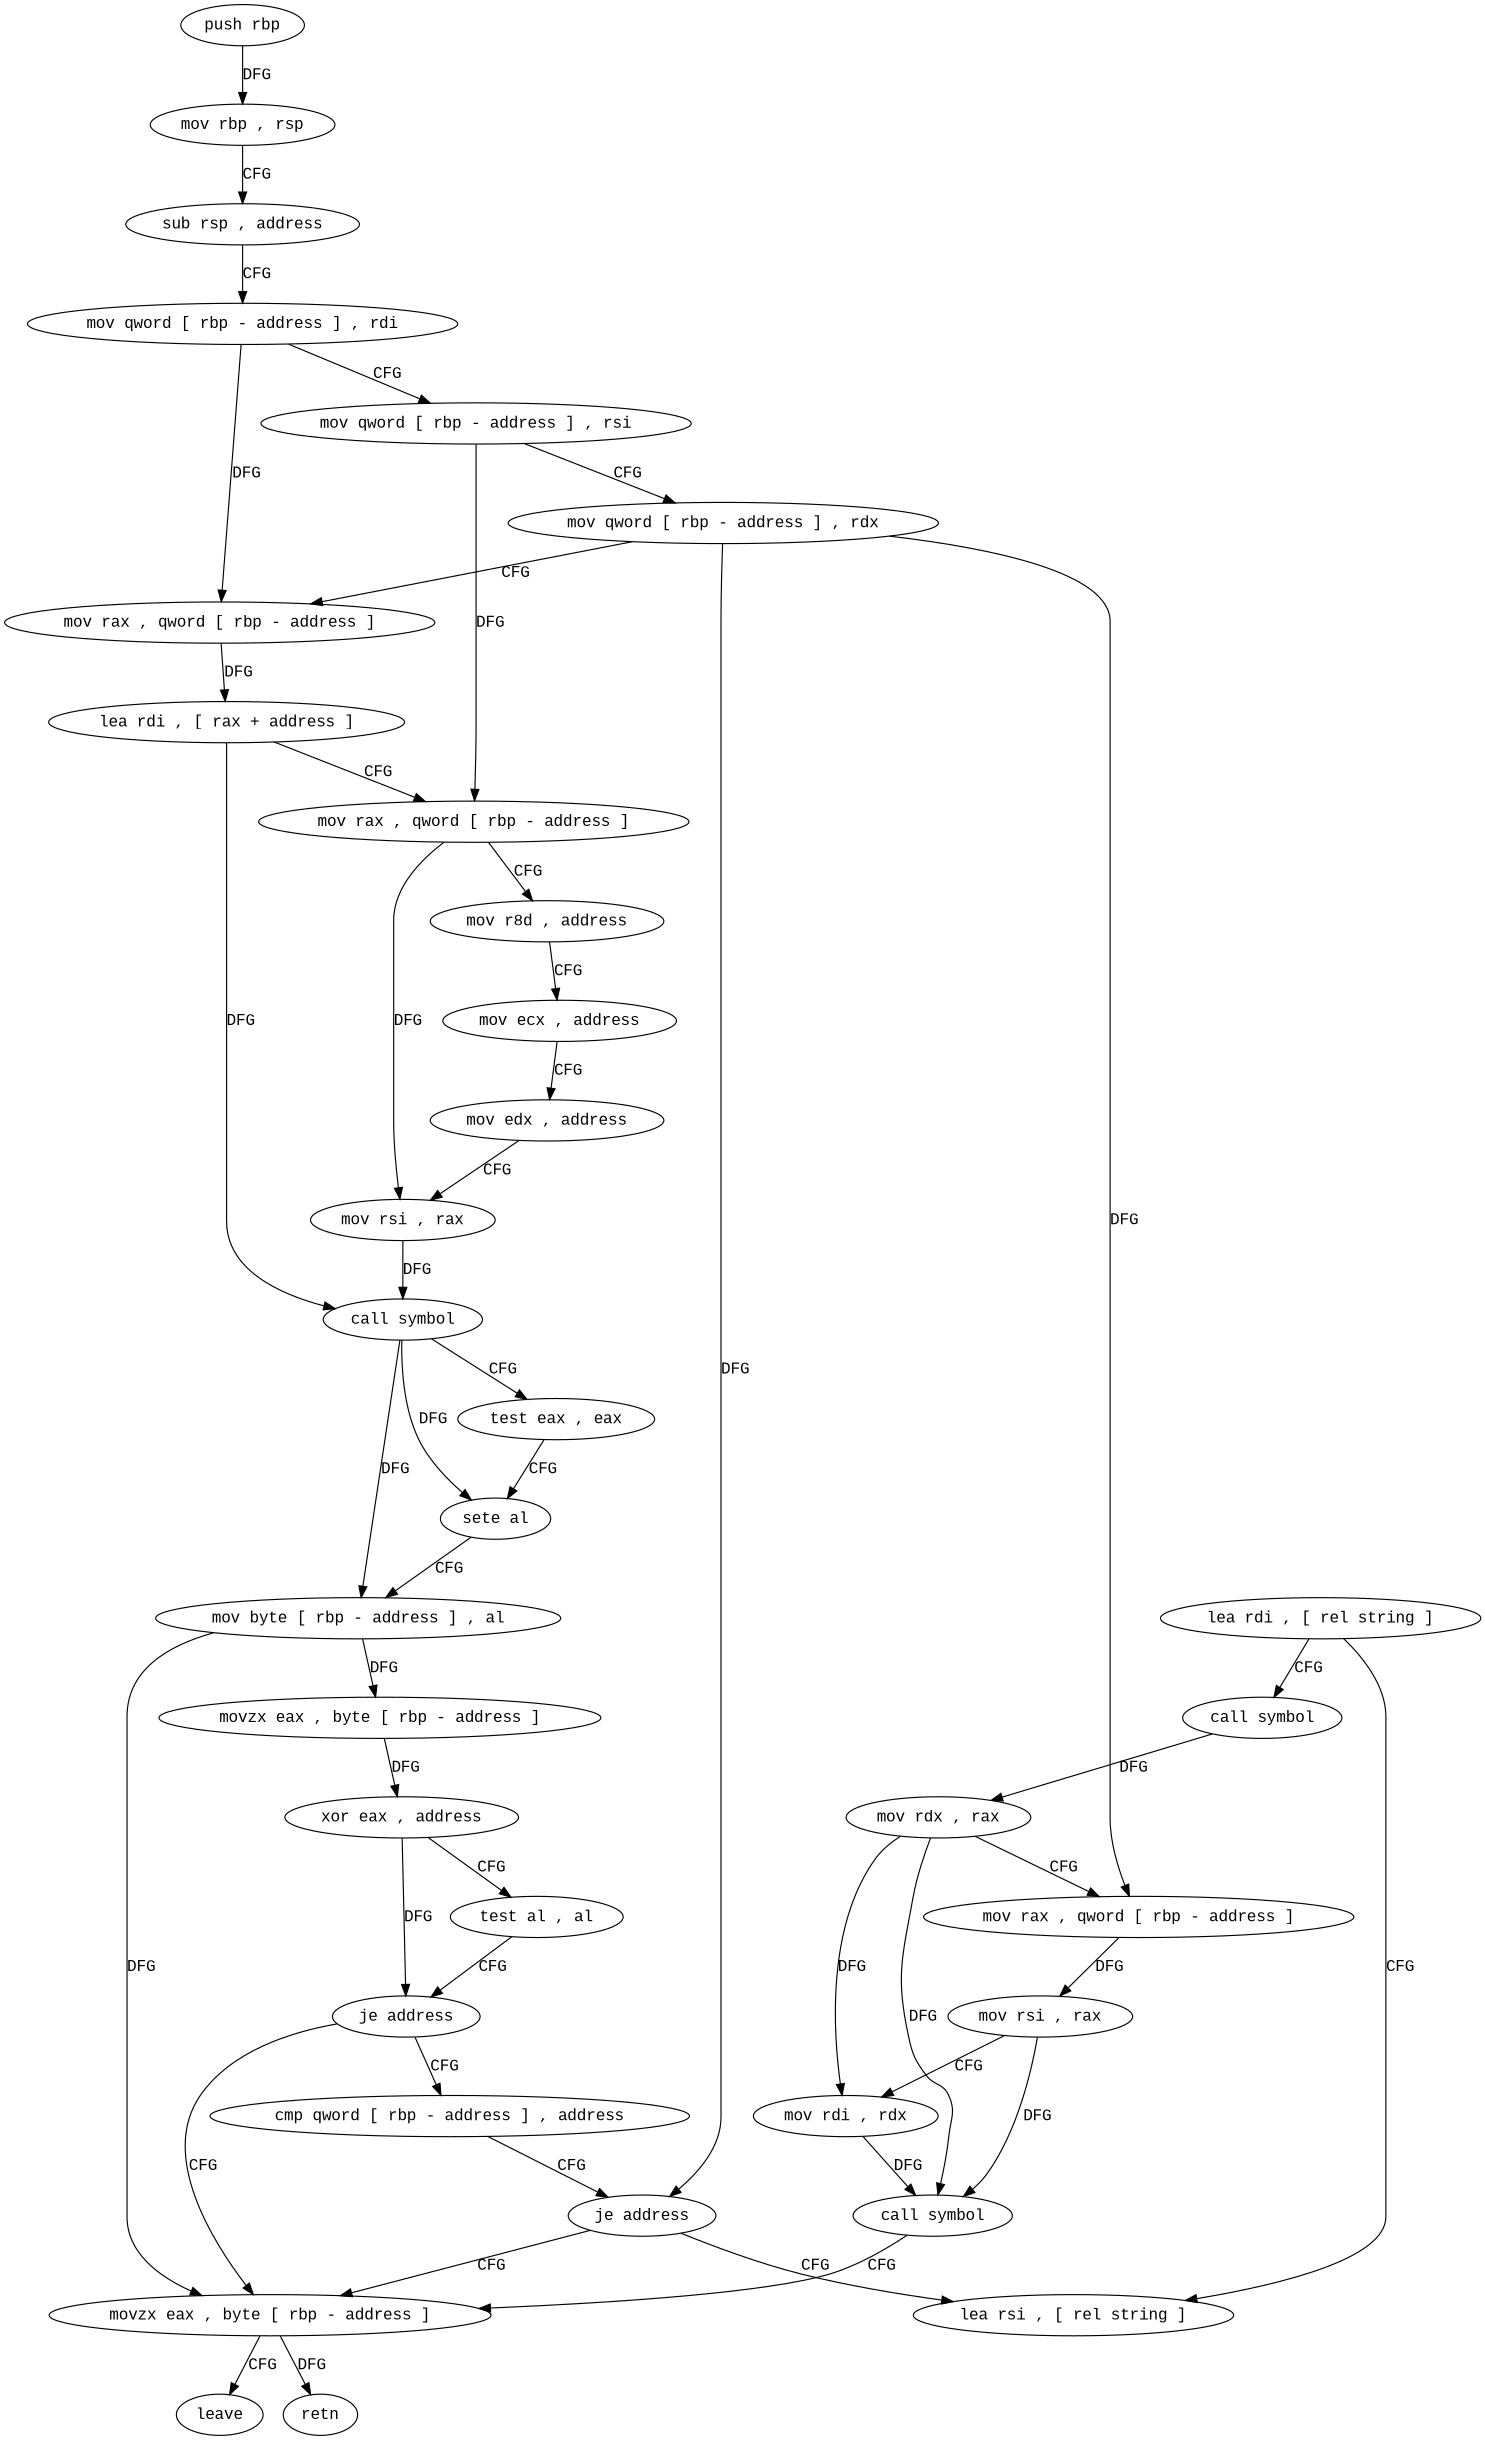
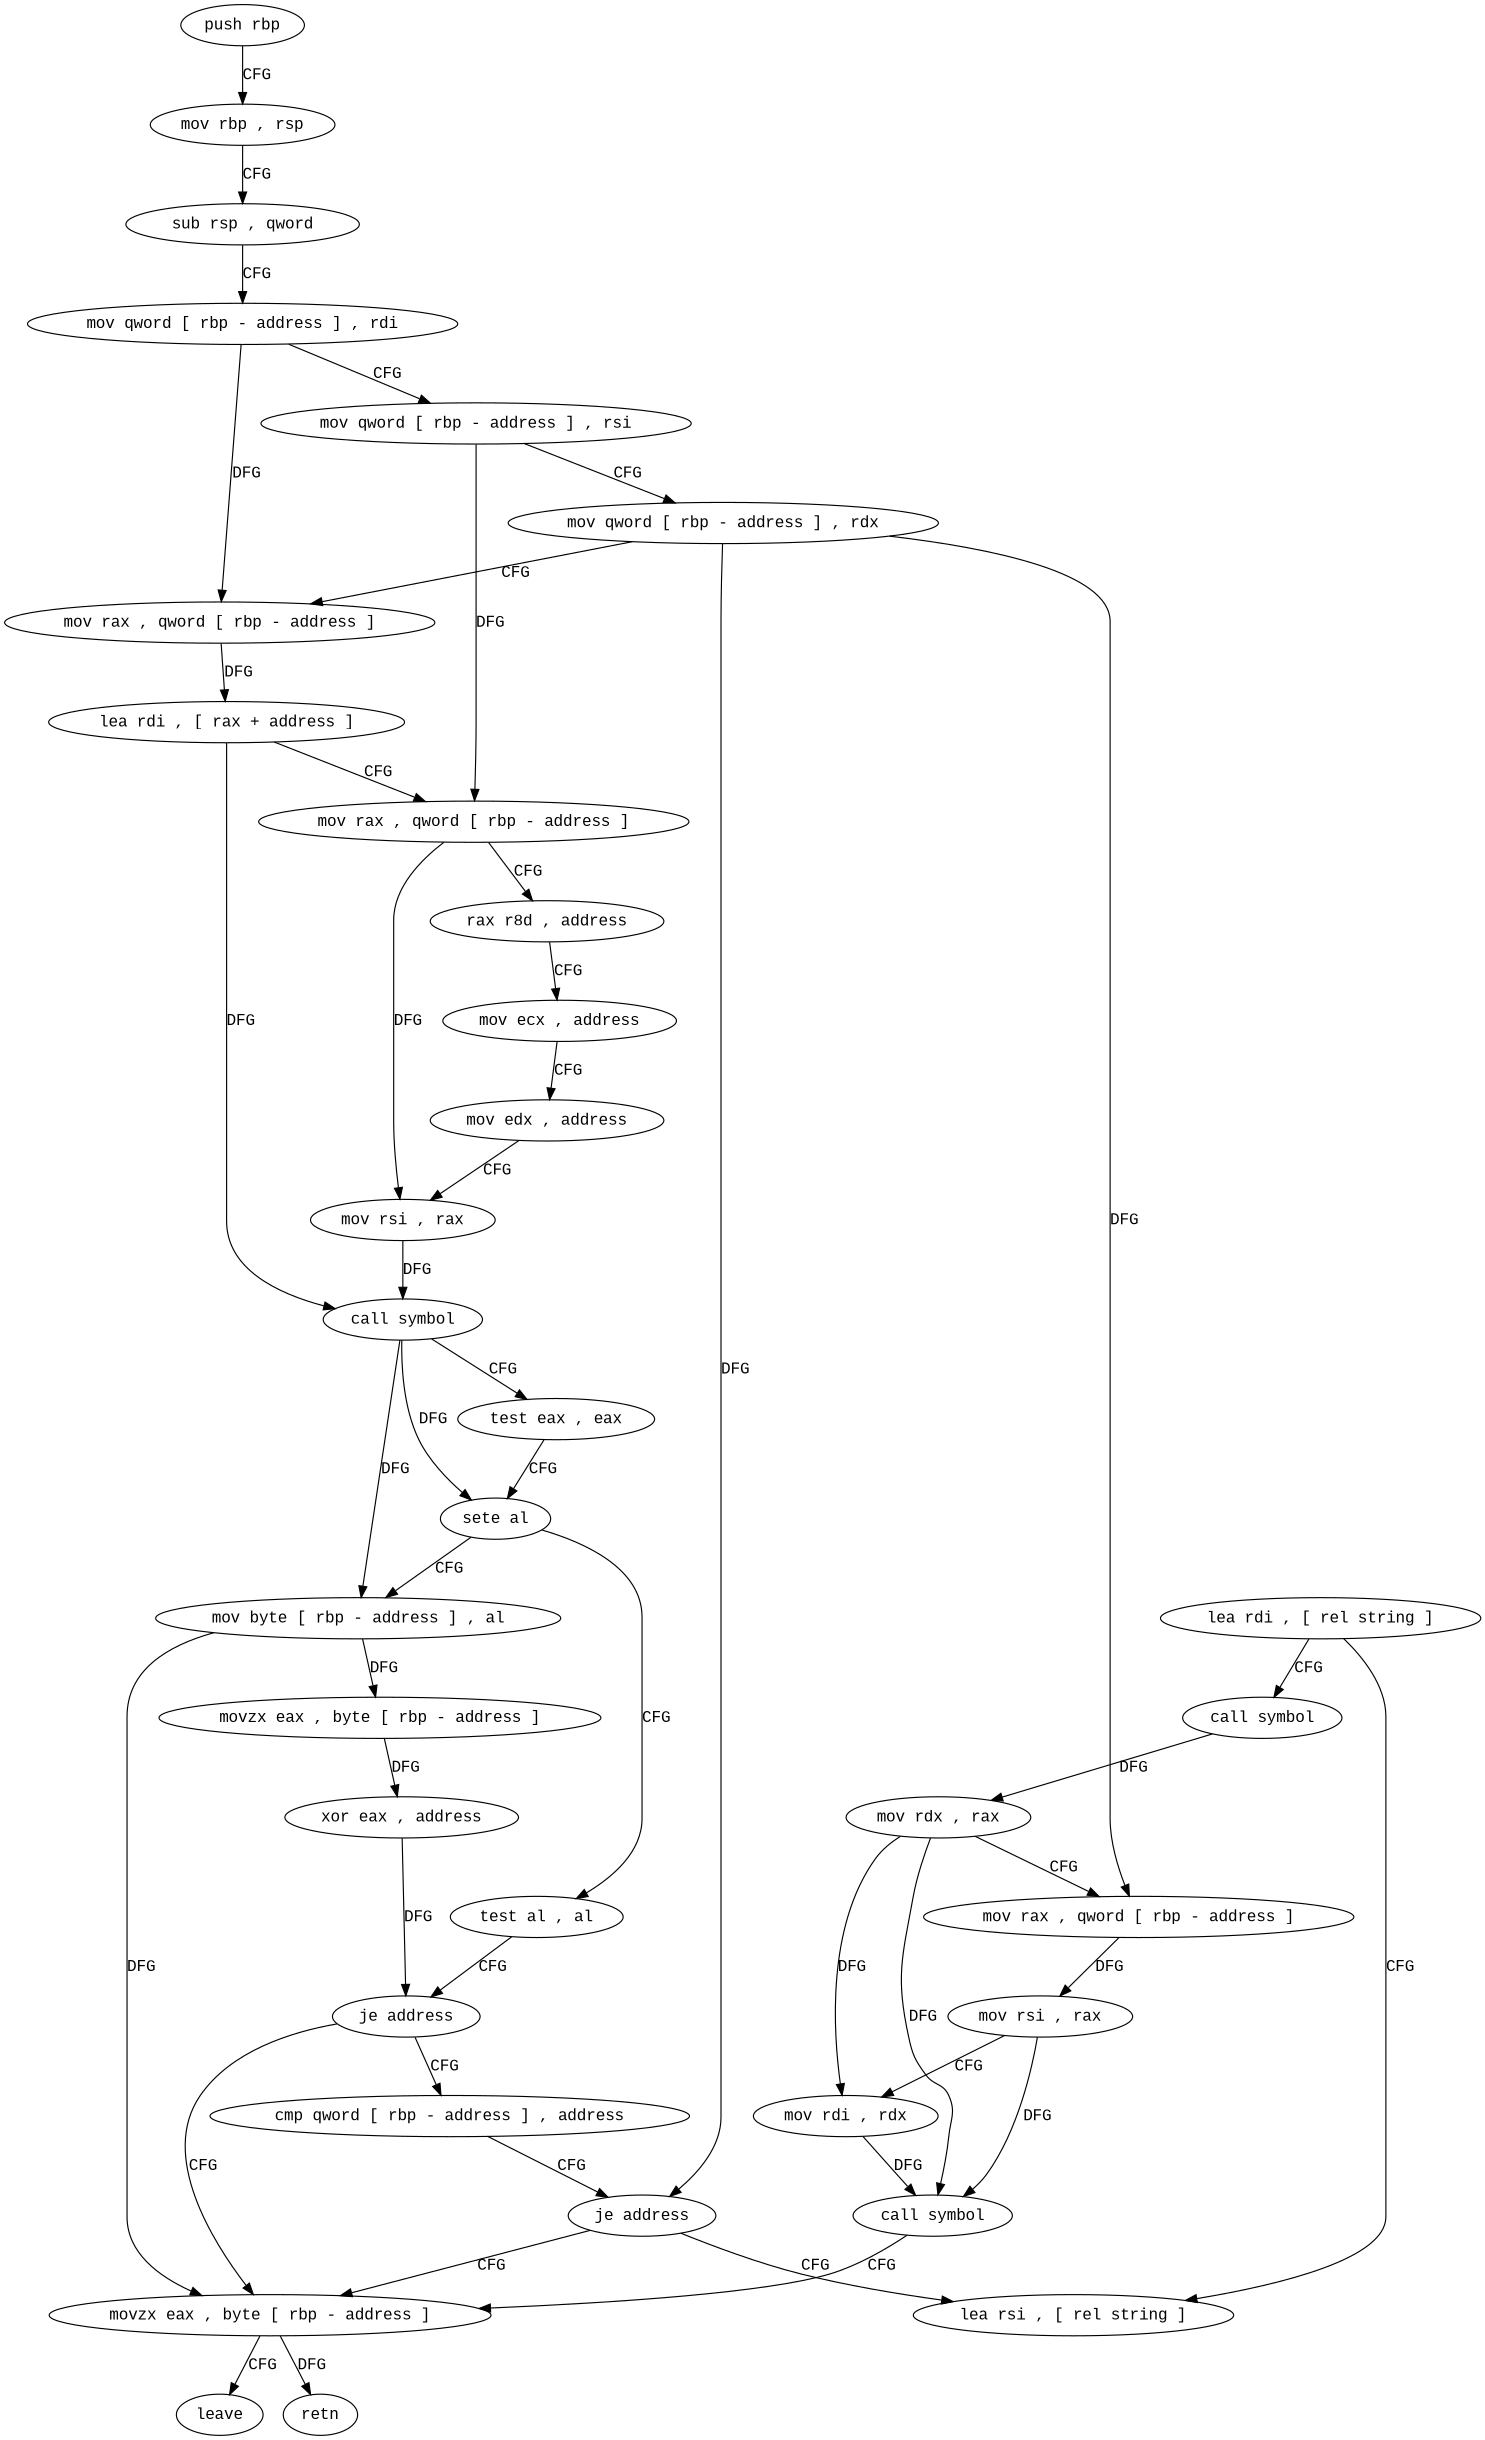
(257, 75) -> (257, 75)
(243, 224) -> (243, 224)
(547, 921) -> (547, 921)
(465, 1864) -> (642, 1695)
